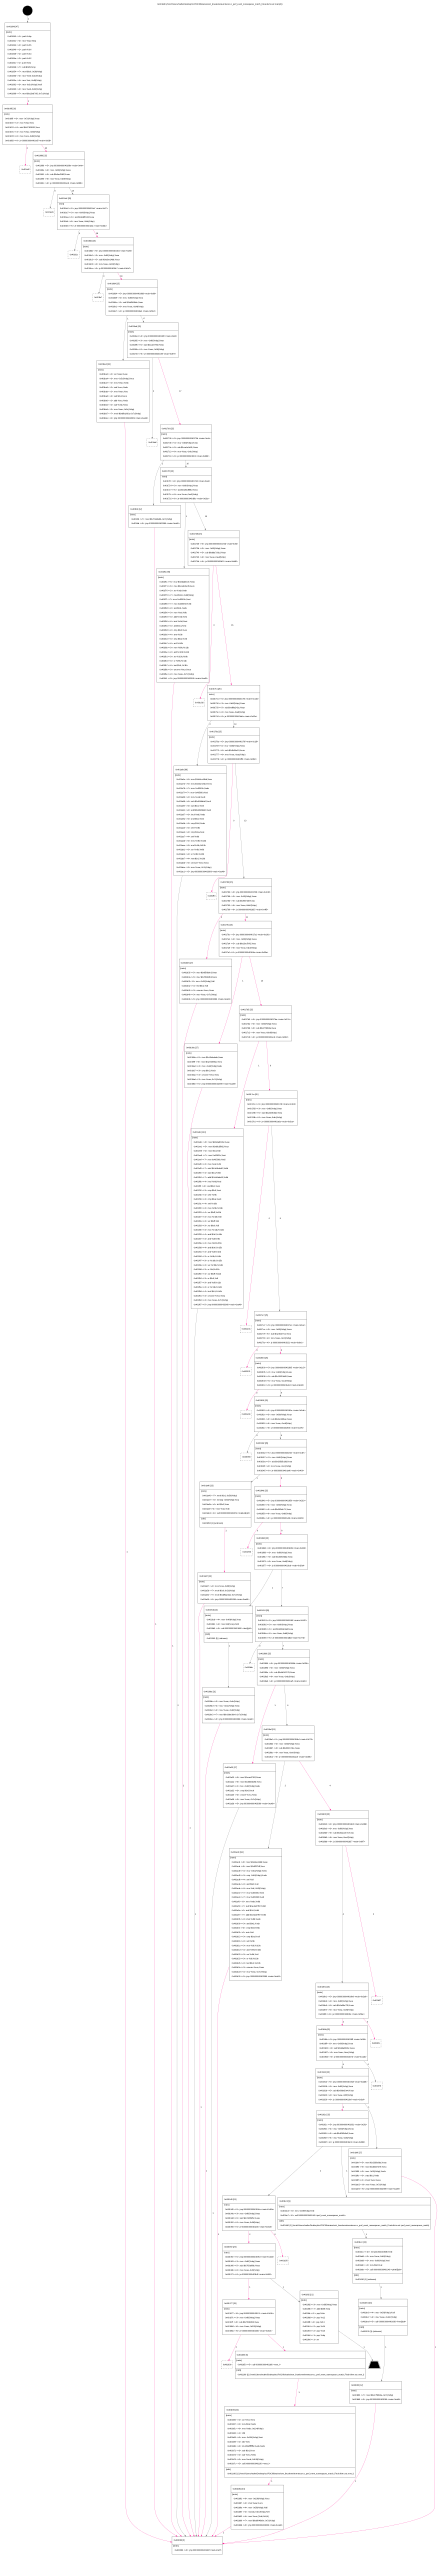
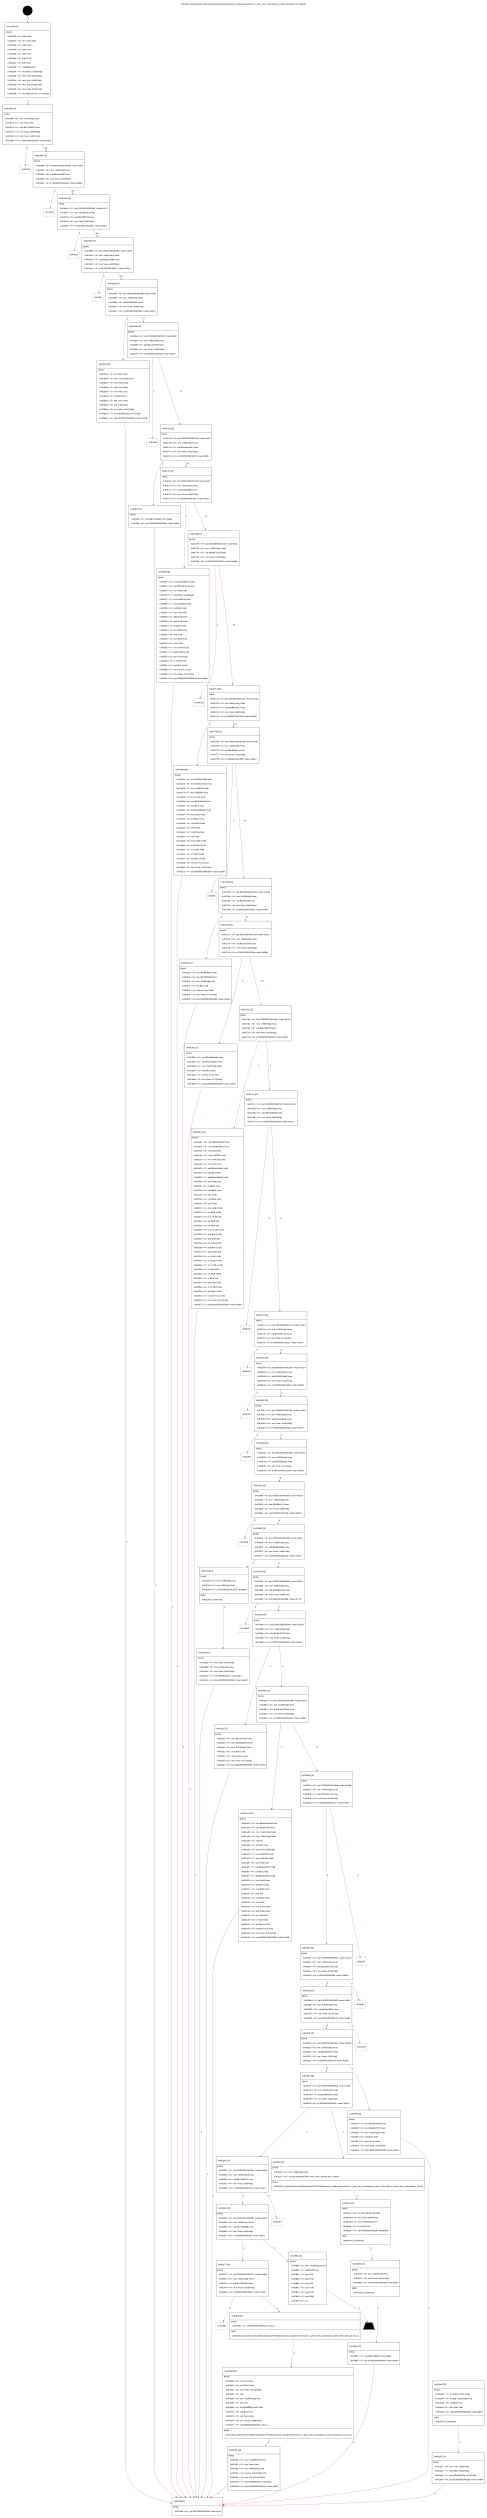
(256, 1478) -> none
